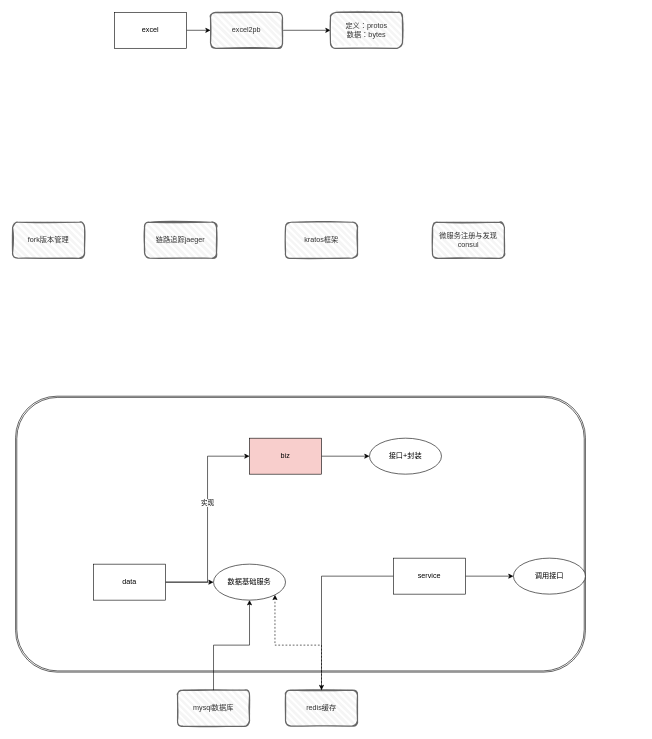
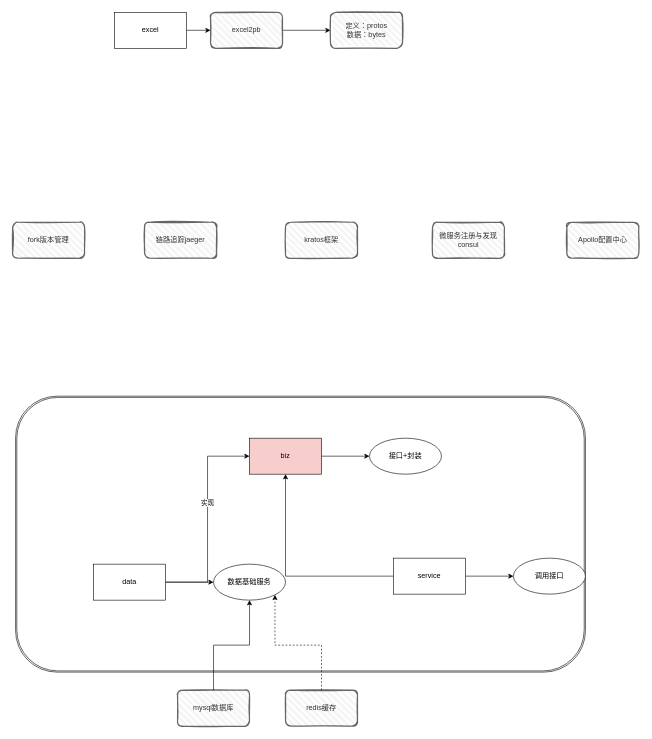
none -> (603, 240)
(321, 608) -> (285, 528)
